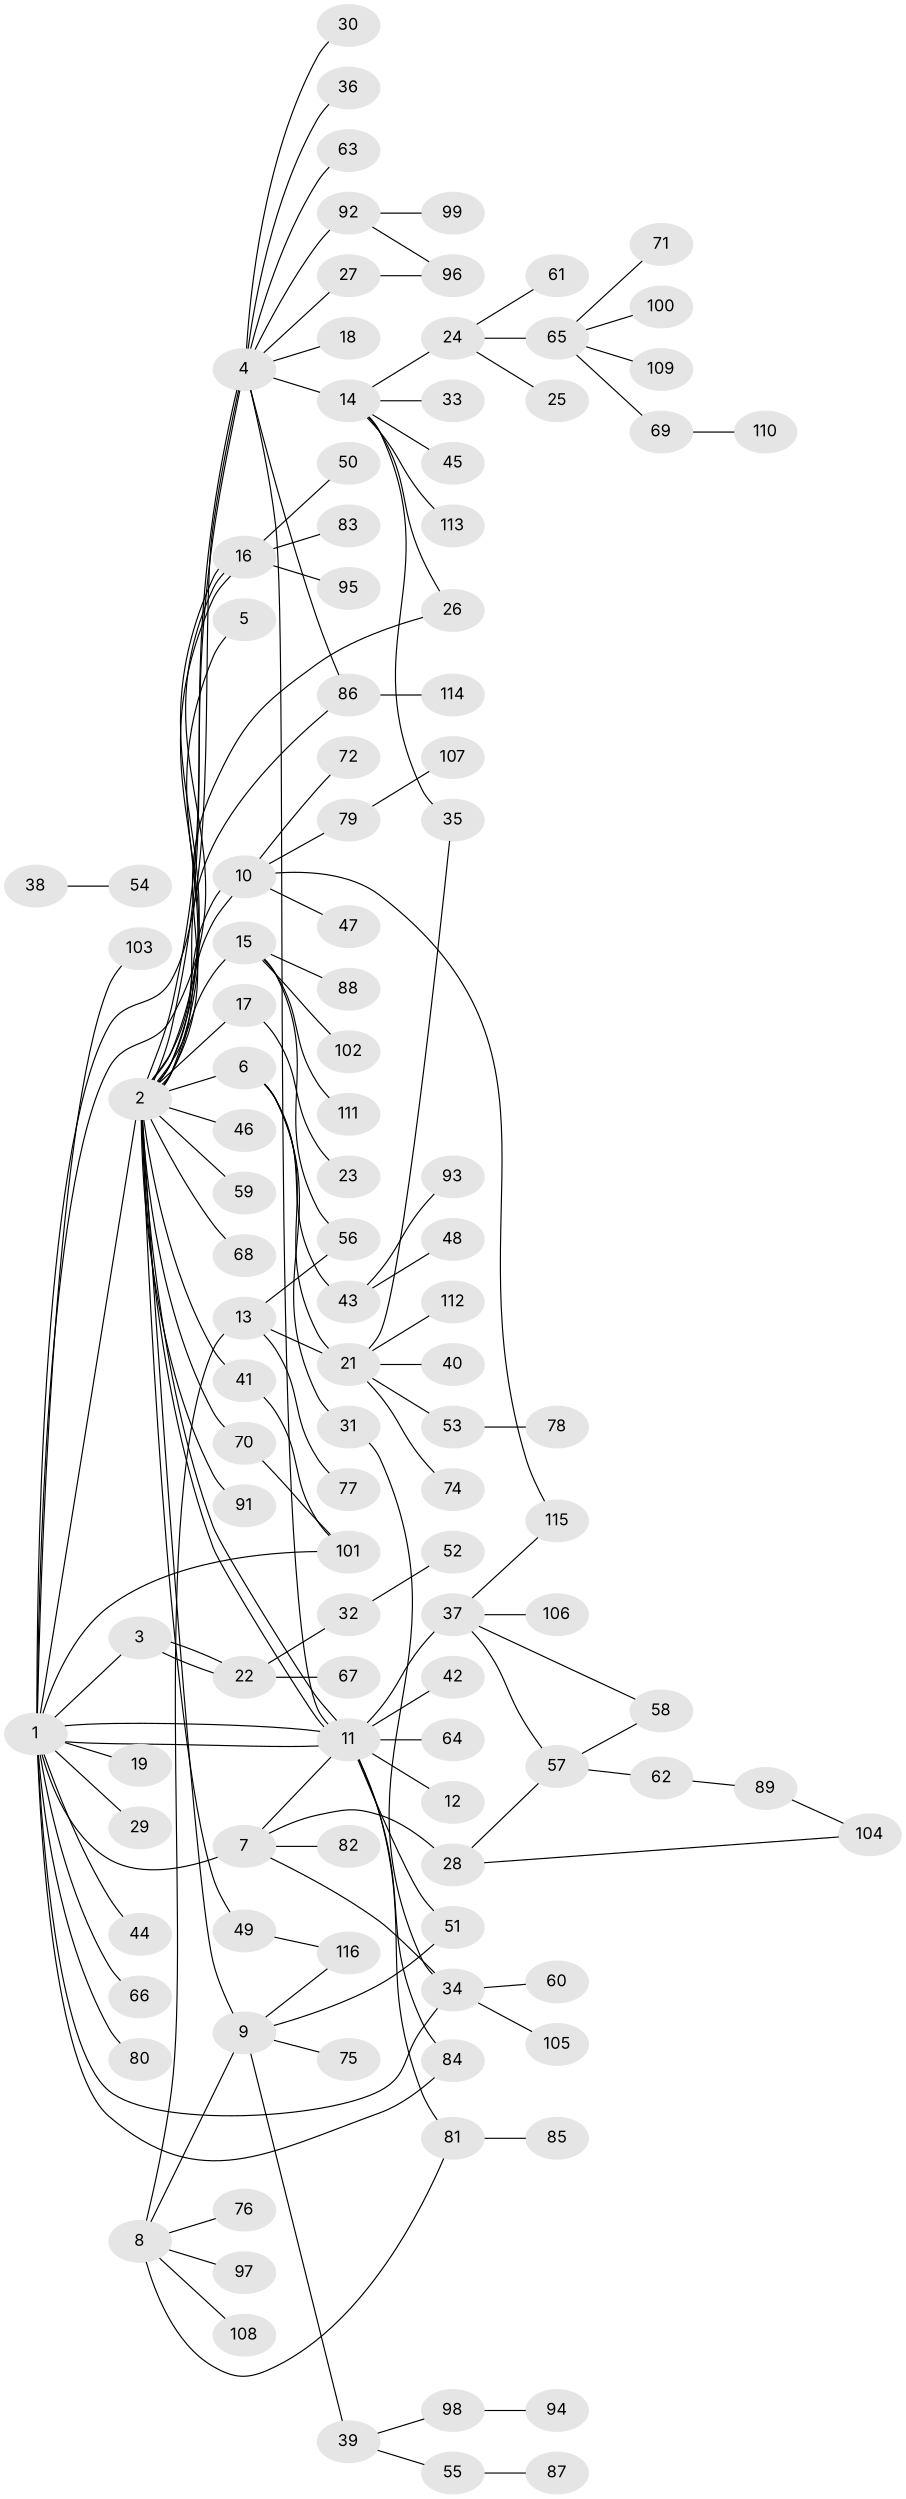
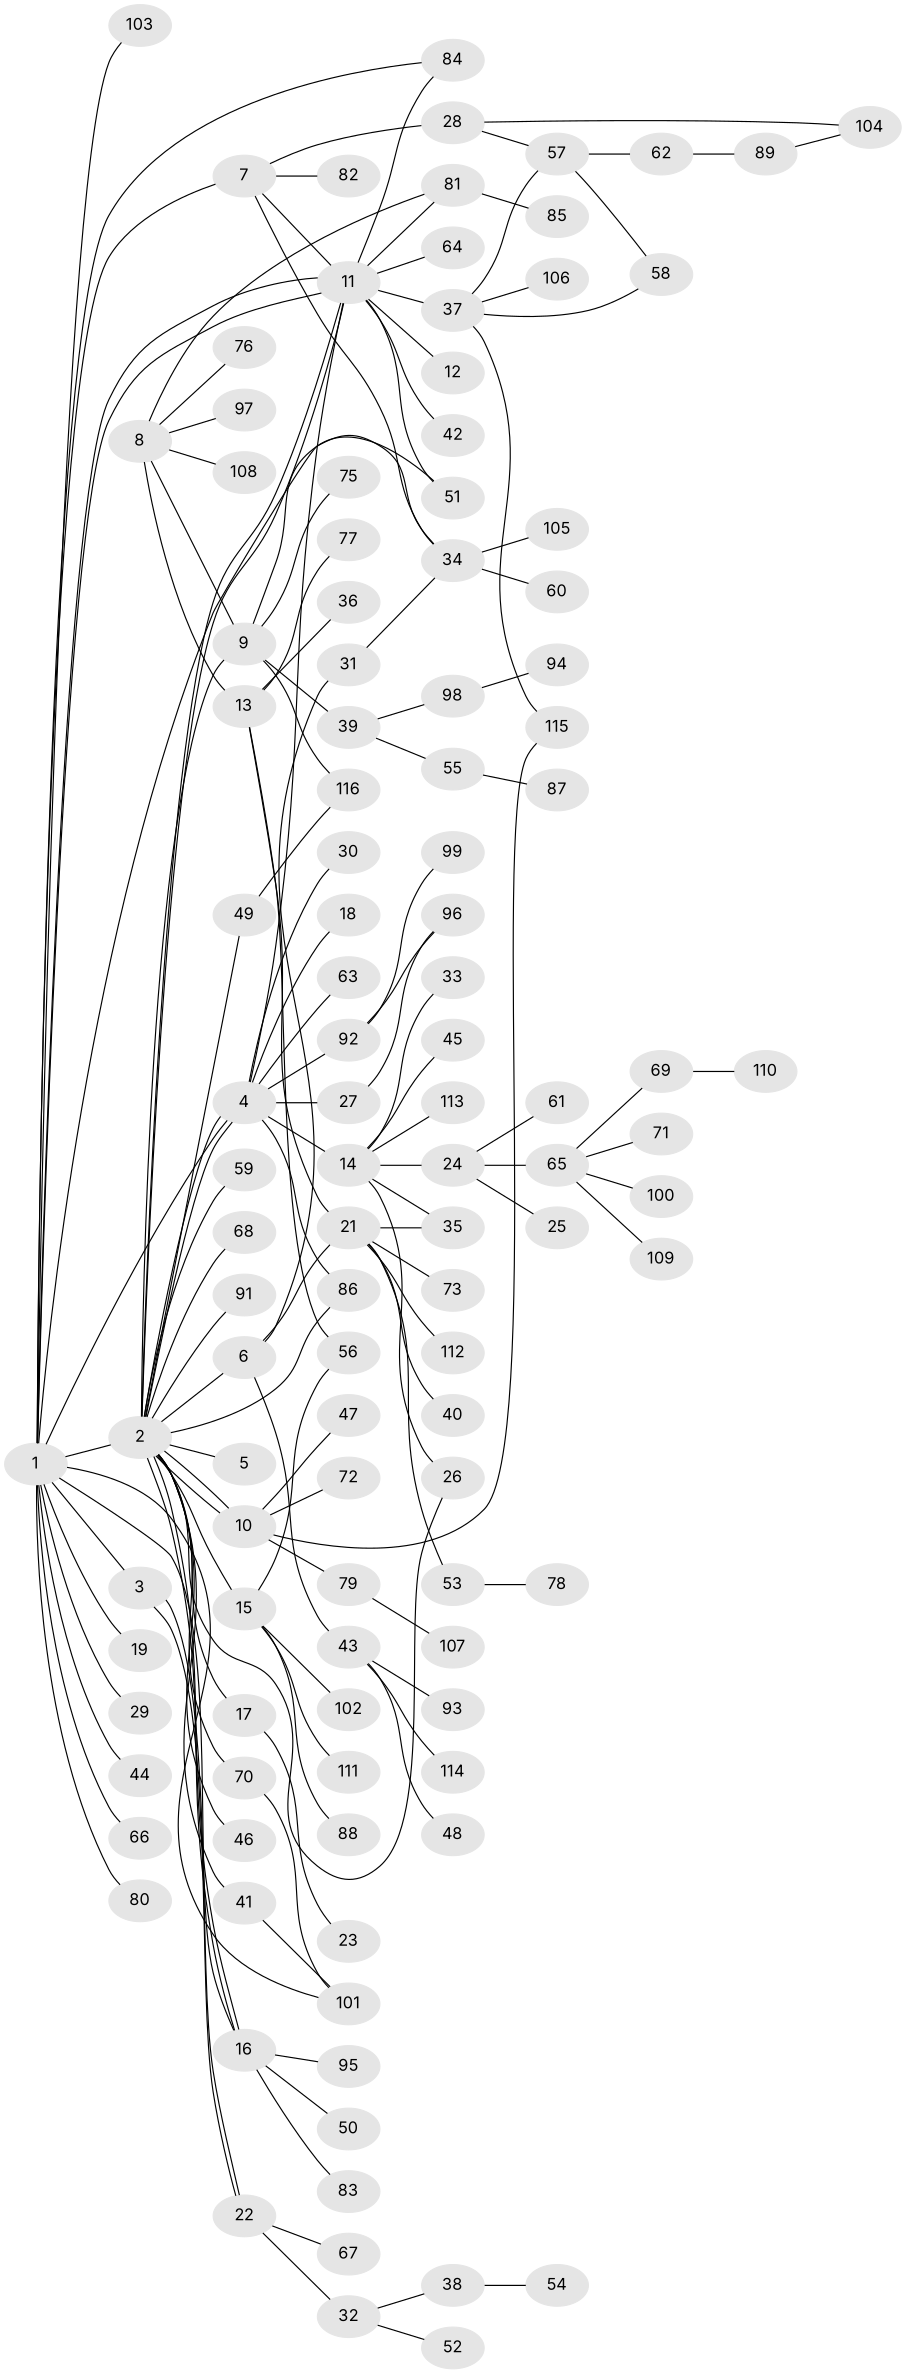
(275, 222) -> (307, 644)
(404, 695) -> (402, 1712)
(453, 1490) -> (453, 1290)
none -> (401, 2301)
